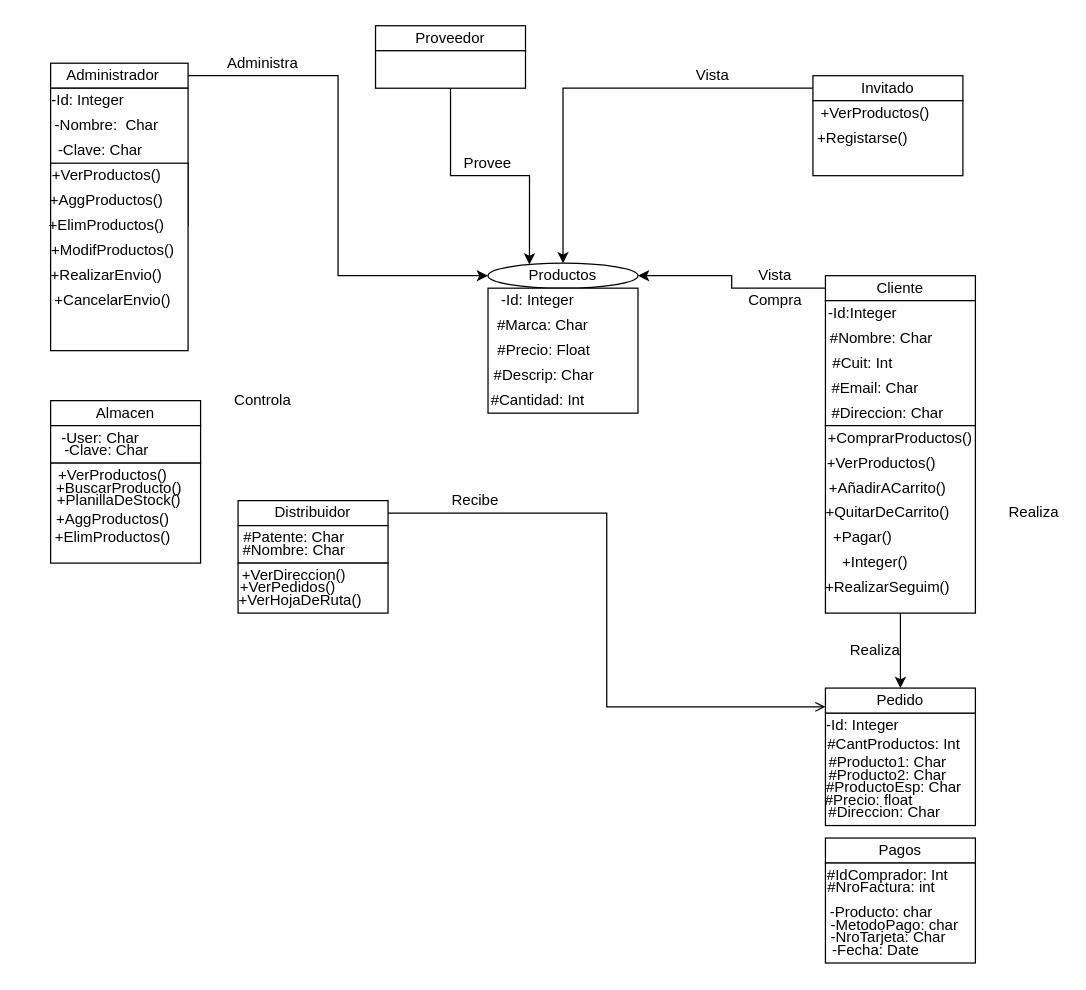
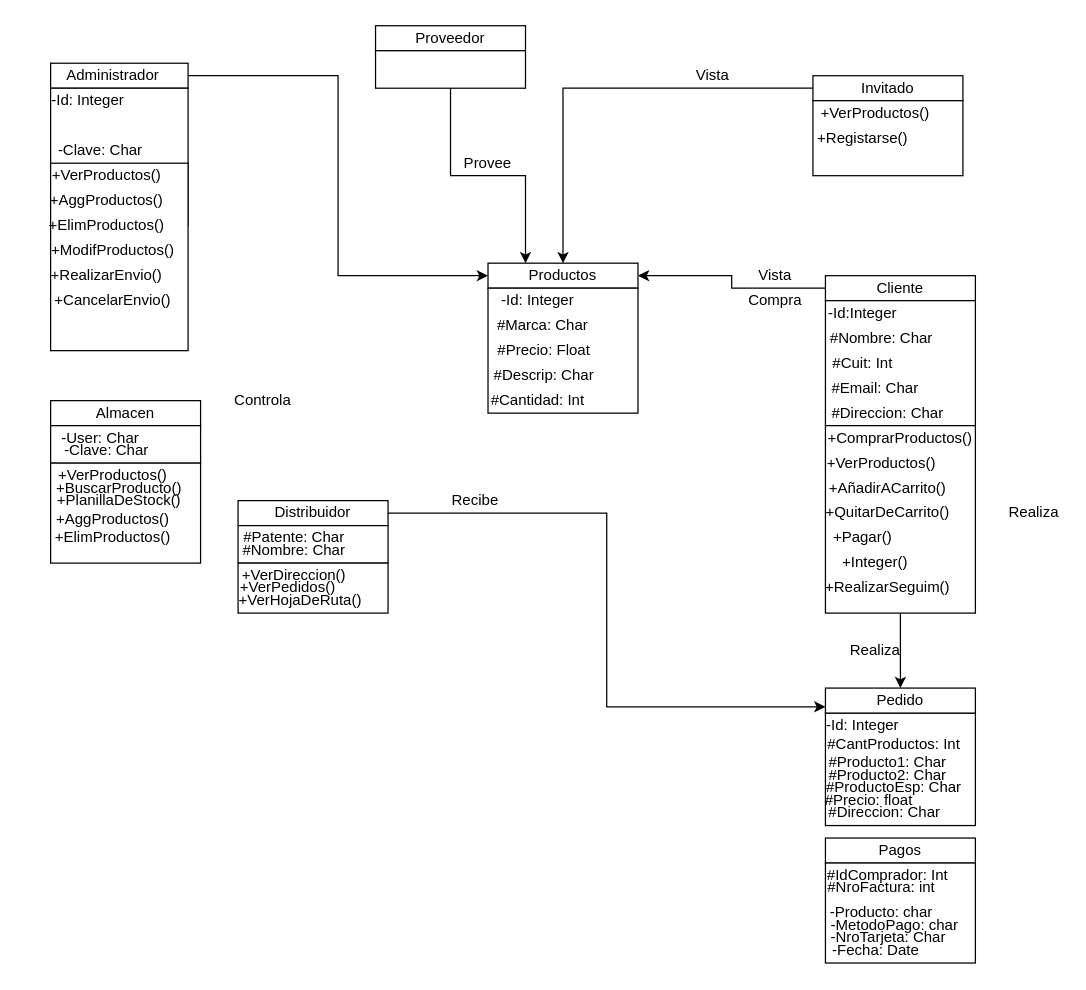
(263, 63) -> none
(107, 126) -> none
(563, 276) -> (563, 276)
(817, 707) -> (815, 707)
